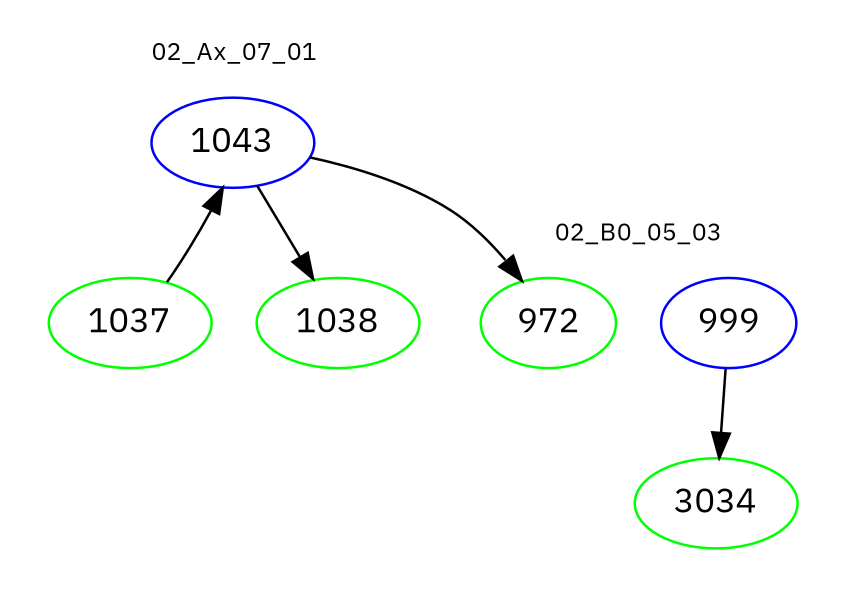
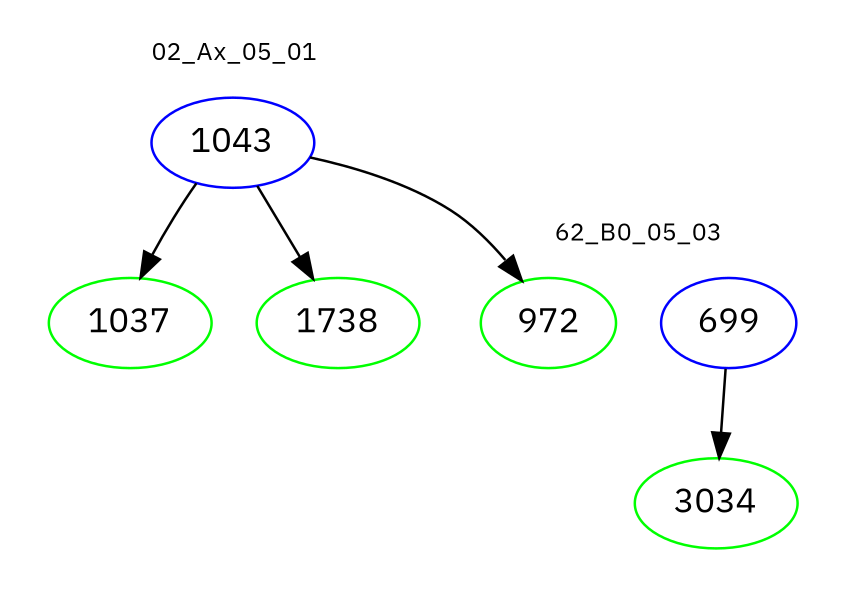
(235, 54) -> (235, 54)
(639, 234) -> (639, 234)
(190, 247) -> (173, 218)
(338, 323) -> (338, 323)
(729, 323) -> (729, 323)
